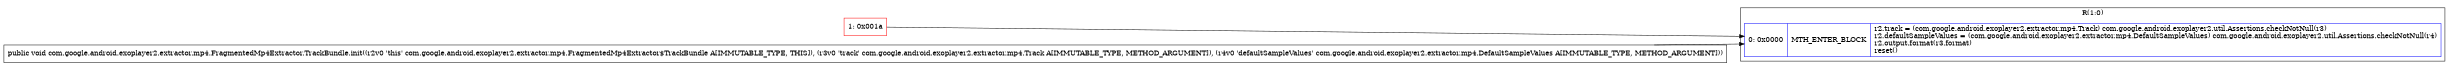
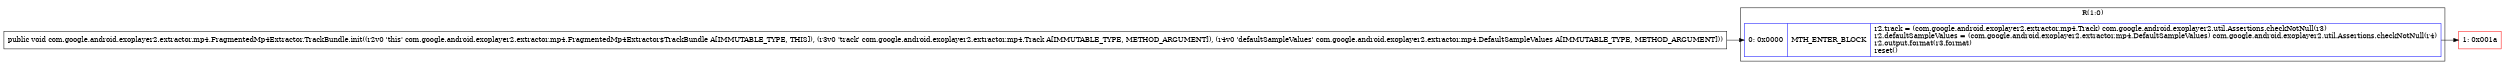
(1313, 32) -> (2448, 40)
